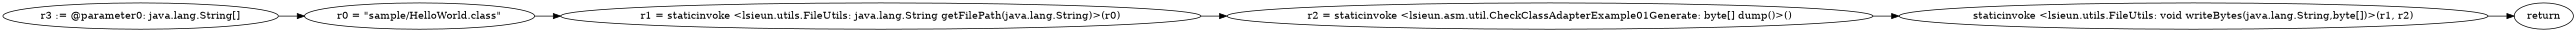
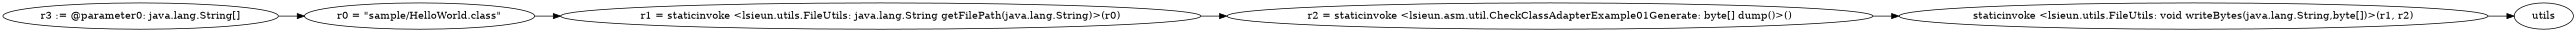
(2544, 16) -> (2544, 16)
